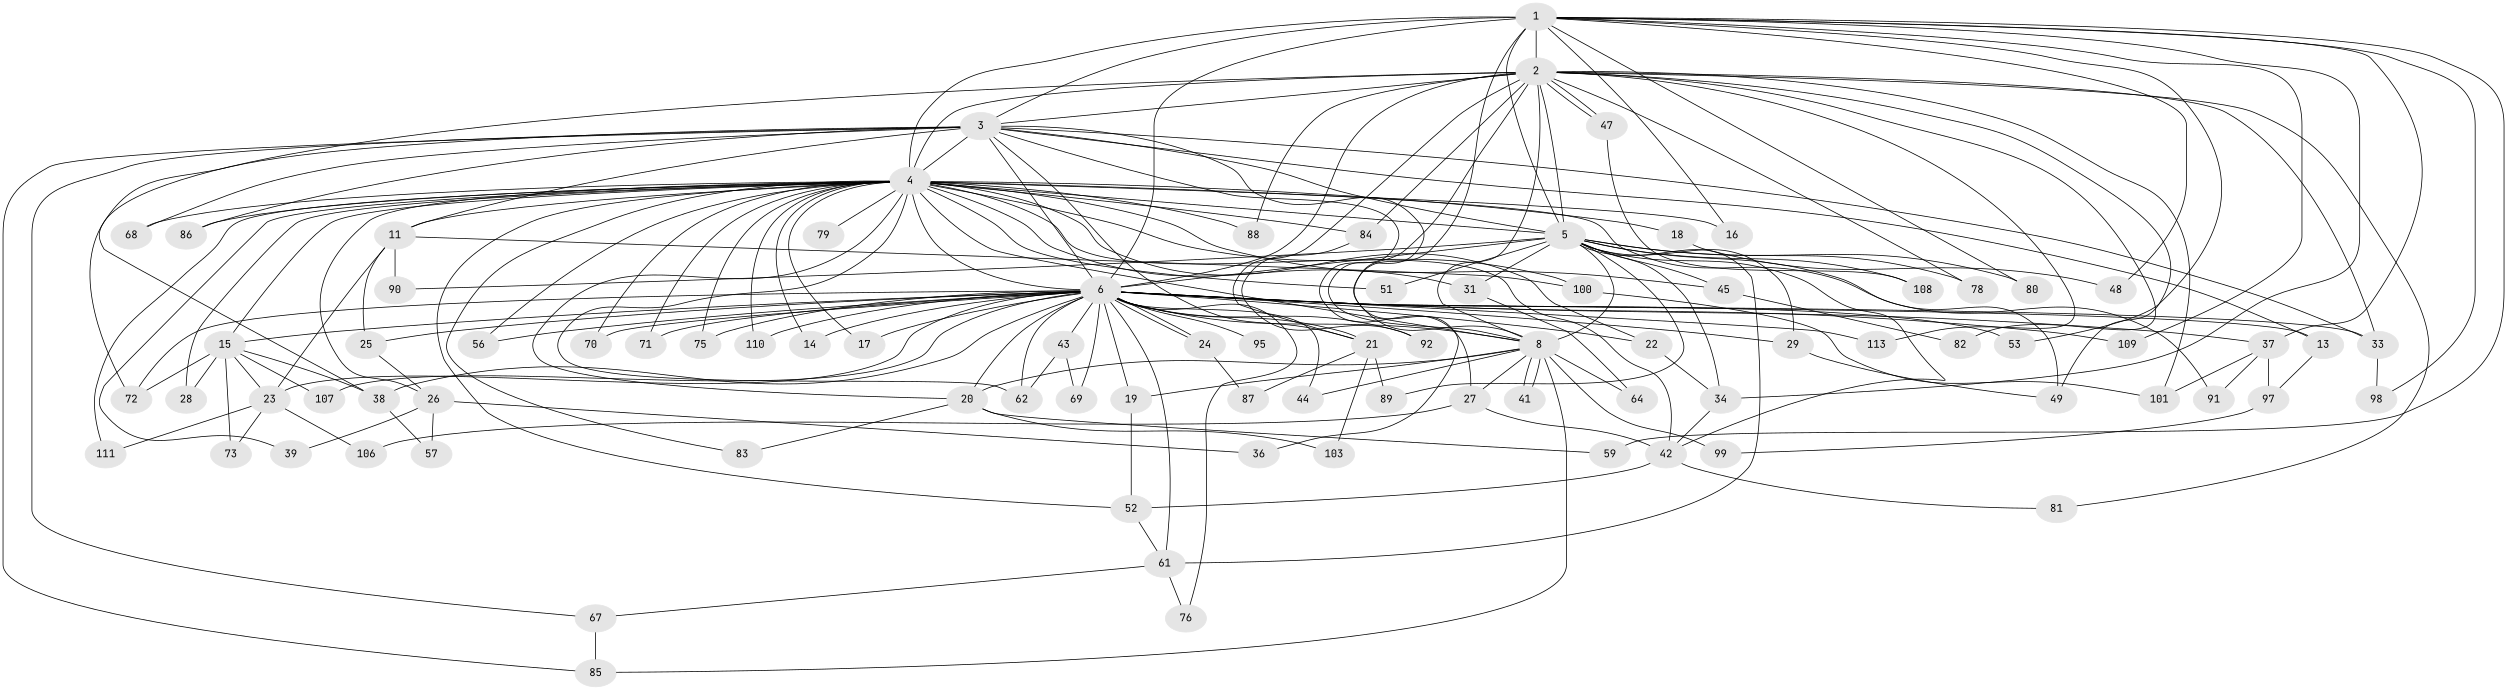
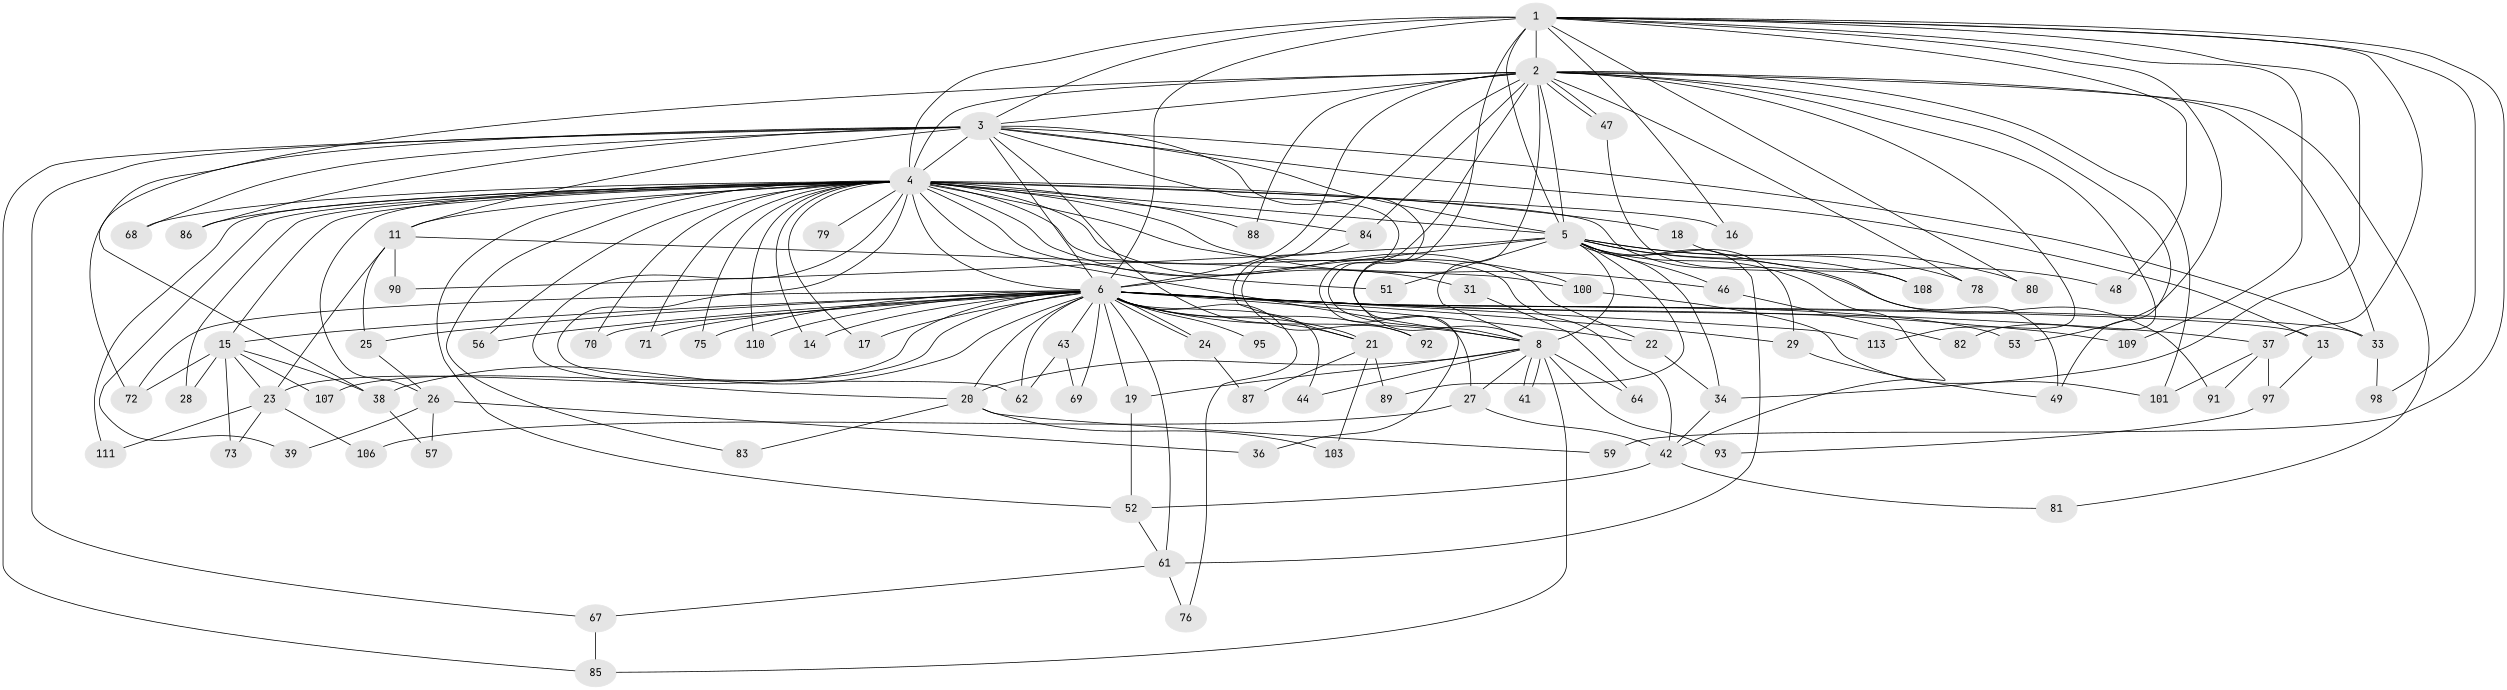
(1518, 263) -> none
(1724, 290) -> (1724, 290)
(1721, 454) -> (1721, 454)
